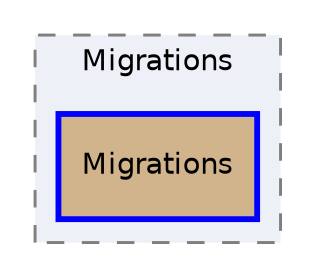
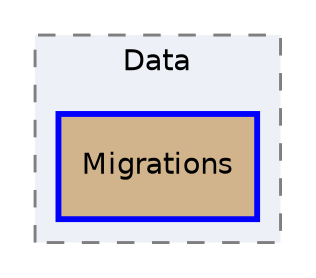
(158, 63) -> (158, 63)
